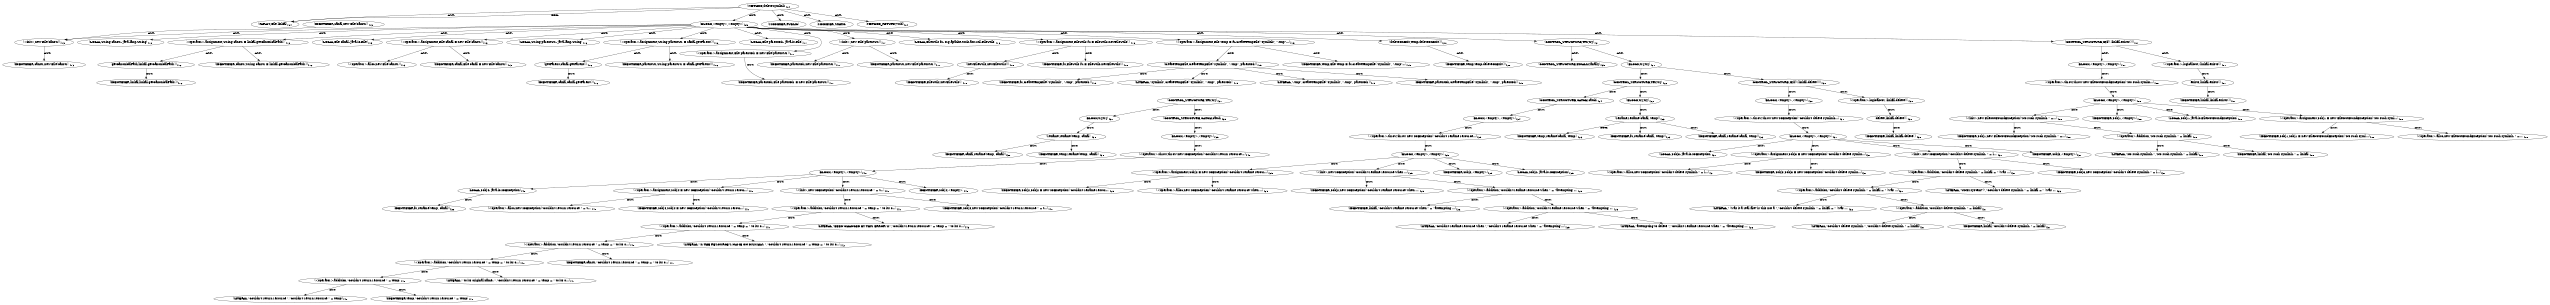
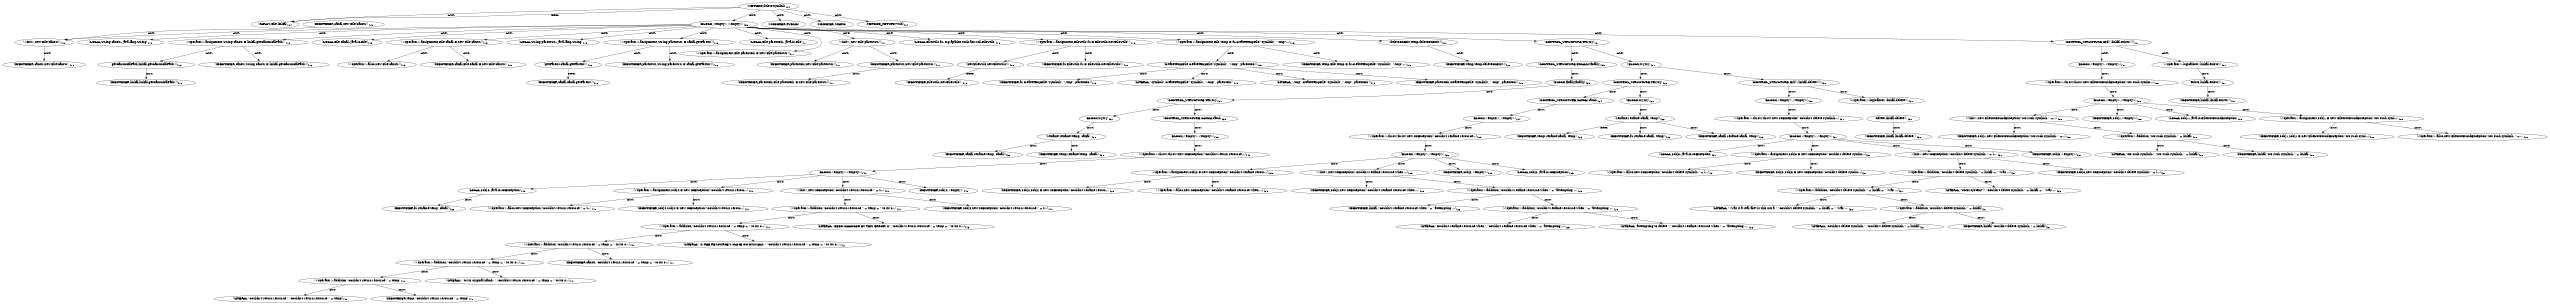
(750, 71) -> (847, 74)
(572, 74) -> (572, 74)
(971, 74) -> (971, 74)
none -> (1572, 83)
(1887, 109) -> none
